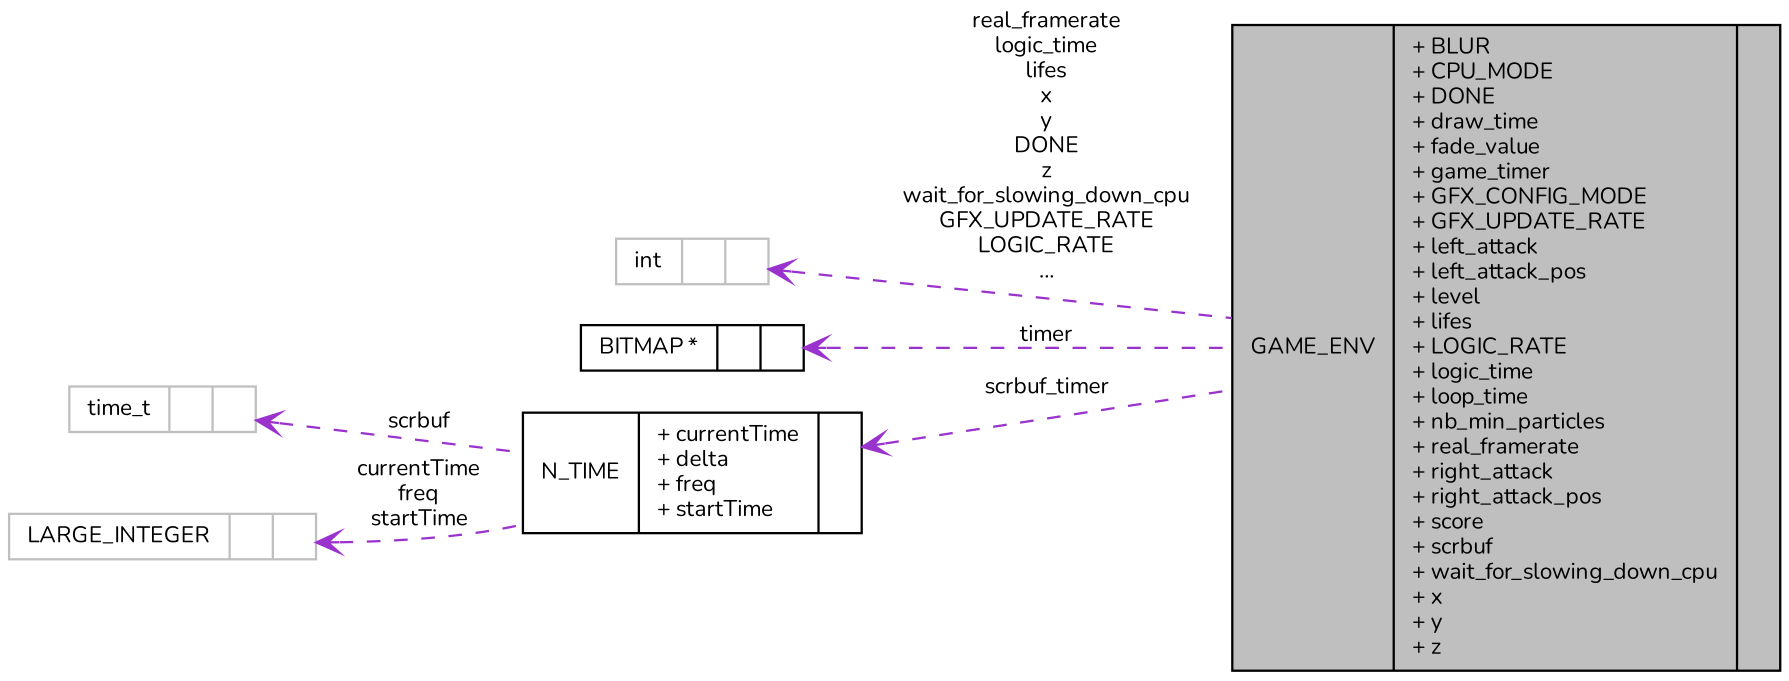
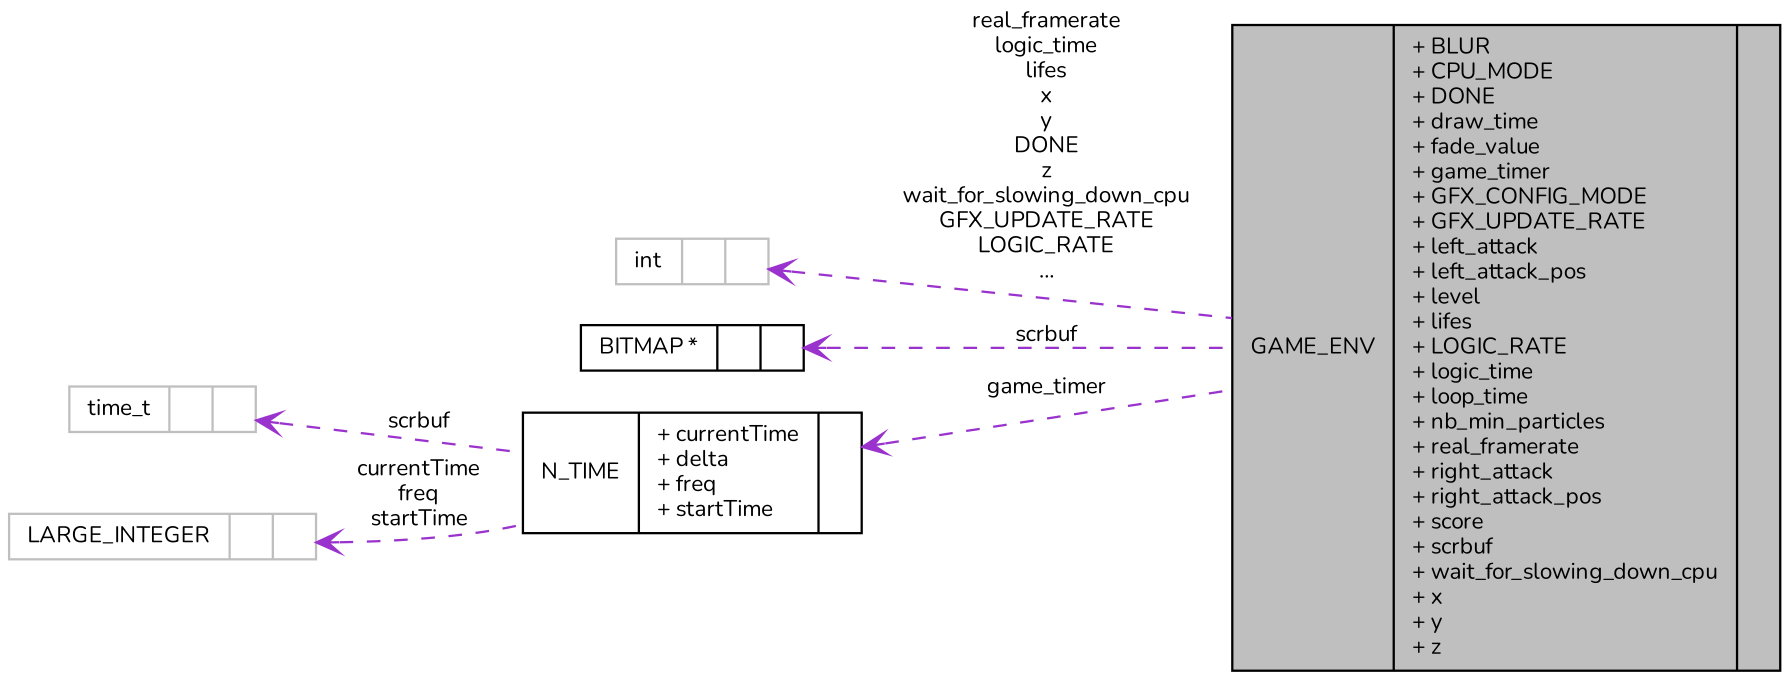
(1047, 335) -> (1047, 335)
(1047, 388) -> (1047, 388)
